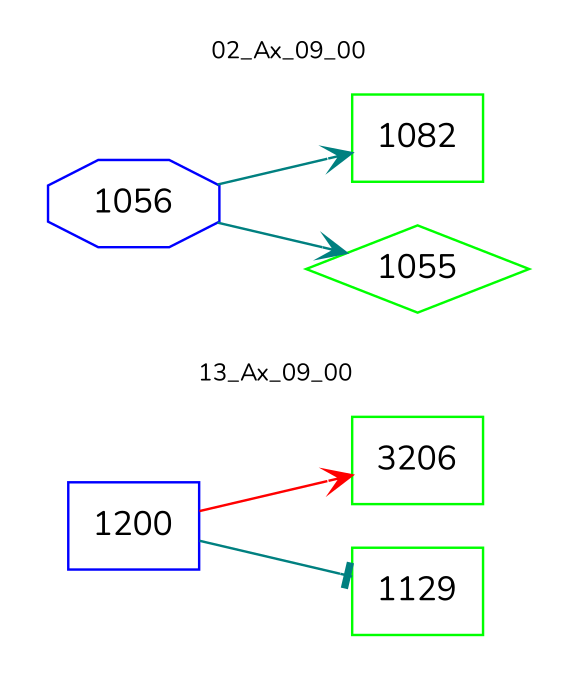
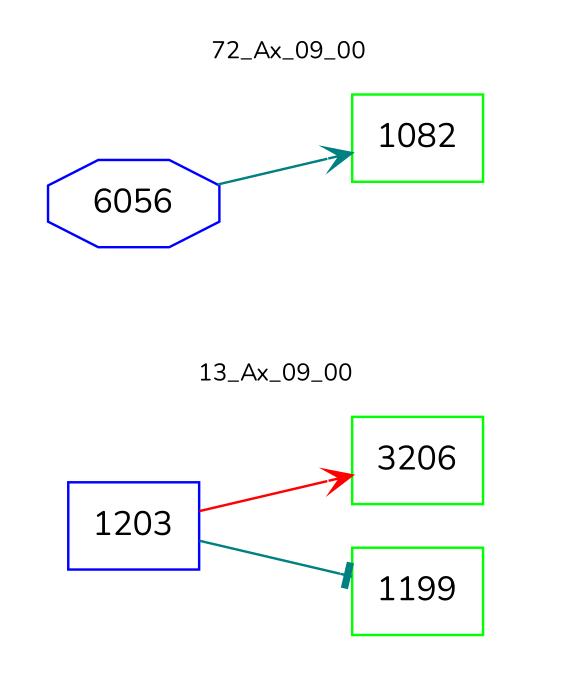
(289, 52) -> (289, 52)
(134, 204) -> (134, 204)
(418, 269) -> none
(134, 526) -> (134, 526)
(418, 591) -> (418, 591)
